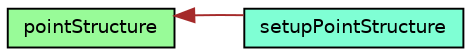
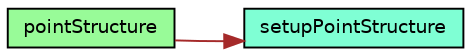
(219, 15) -> (199, 41)
